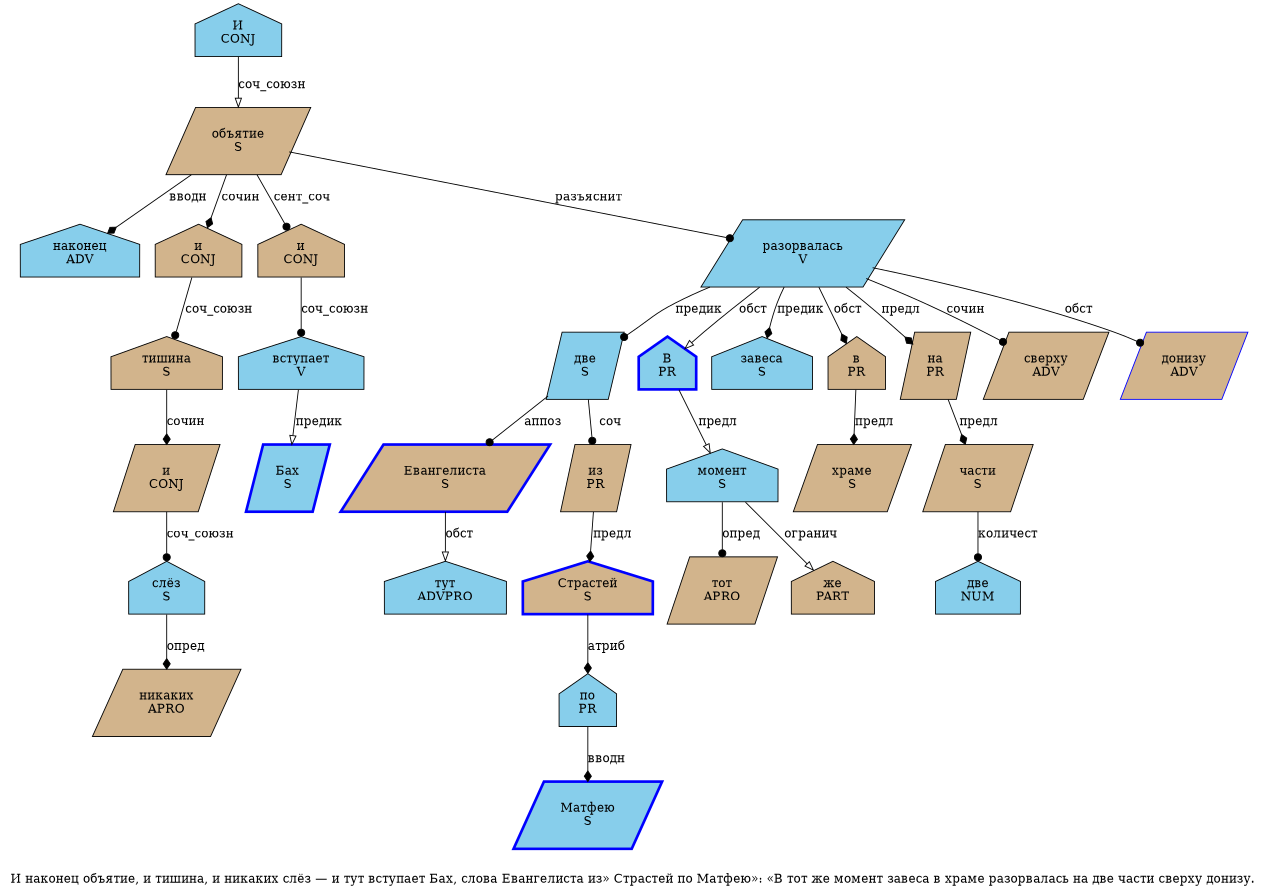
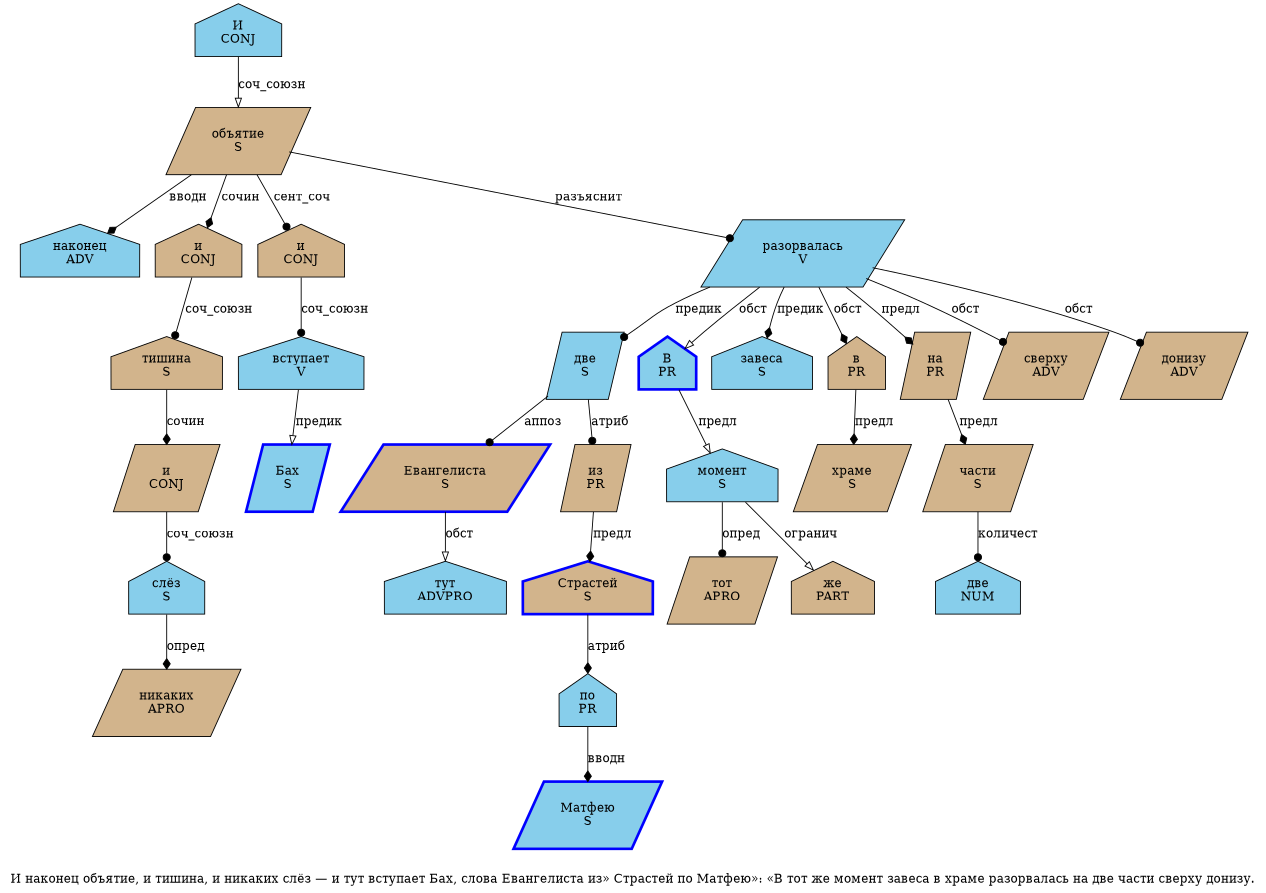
(966, 310) -> (966, 310)
(1184, 366) -> (1184, 366)
(610, 422) -> (610, 422)
